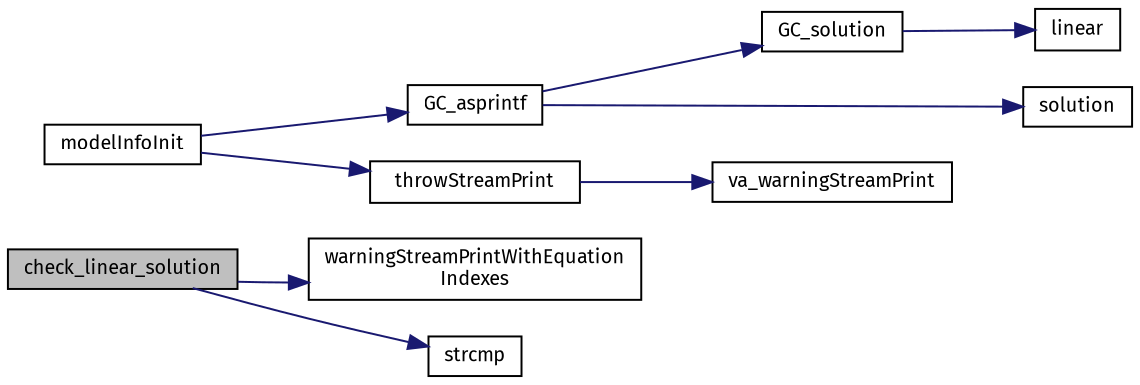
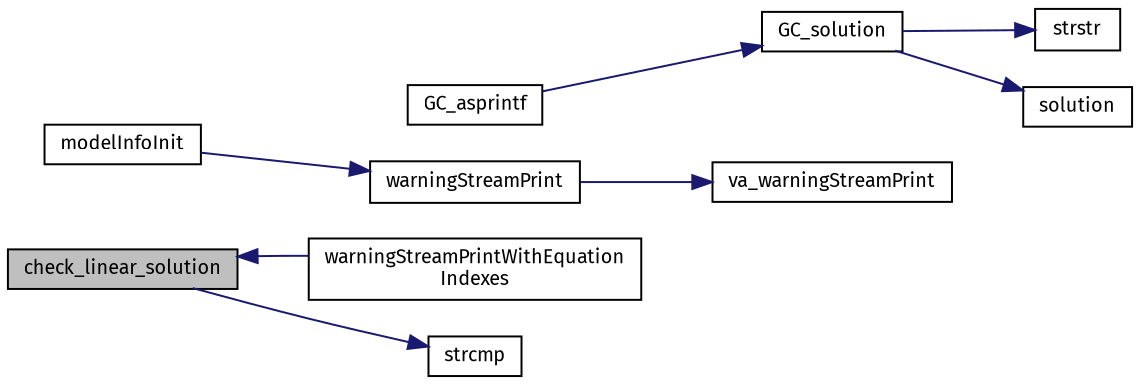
(1078, 30) -> (1078, 30)
(773, 106) -> (949, 68)
(294, 125) -> none
(475, 182) -> (475, 182)
(263, 282) -> (283, 256)
